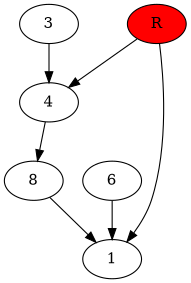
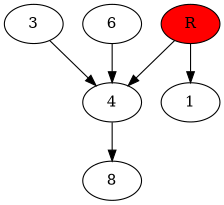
(112, 215) -> (112, 58)
(69, 216) -> none
